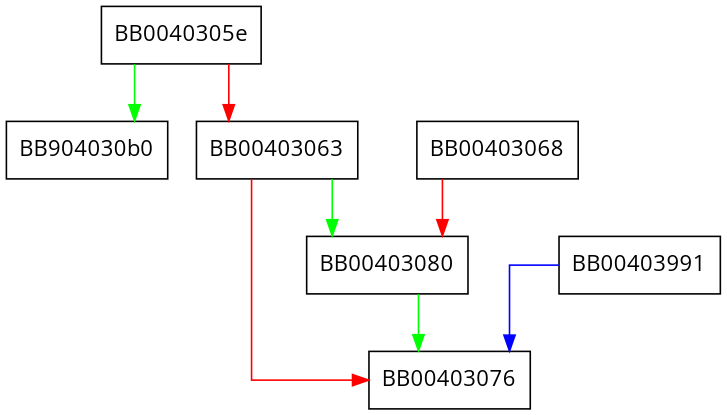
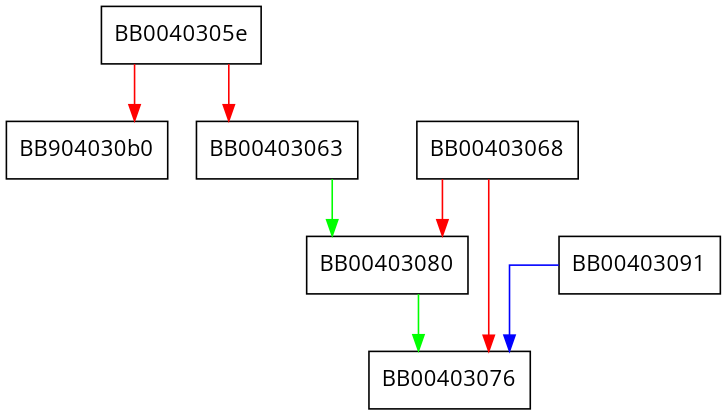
(135, 84) -> (135, 84)
(640, 265) -> (640, 265)
(252, 330) -> (489, 257)
